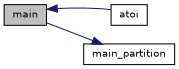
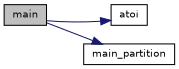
(84, 8) -> (74, 22)
